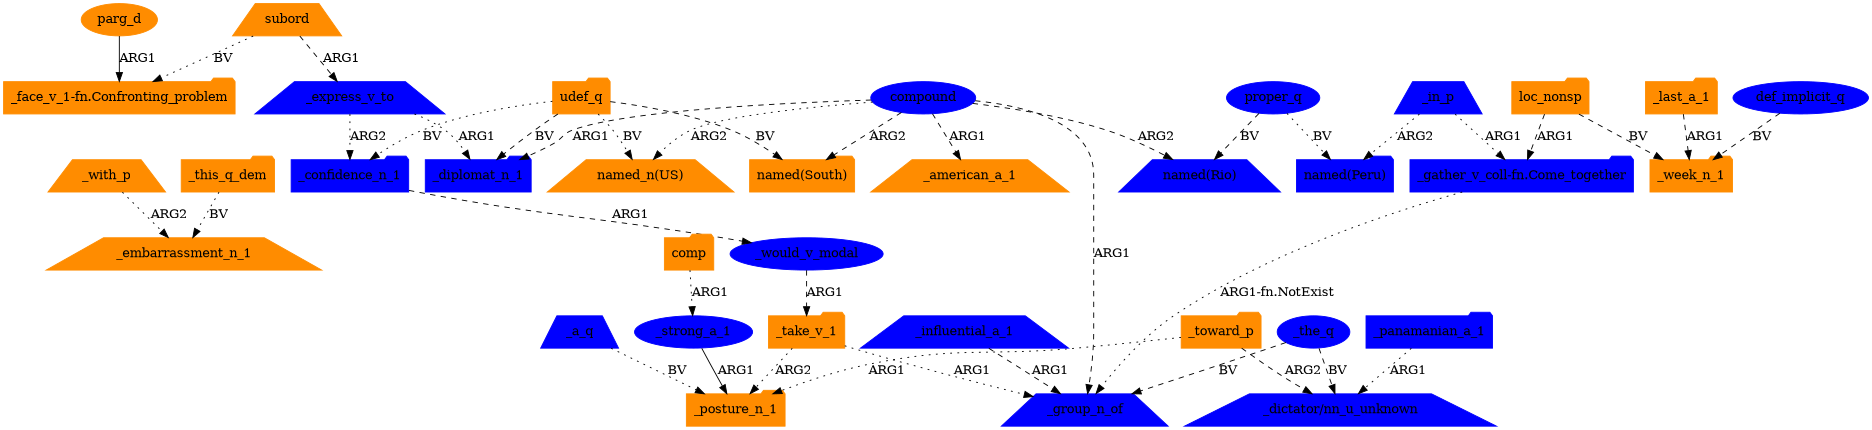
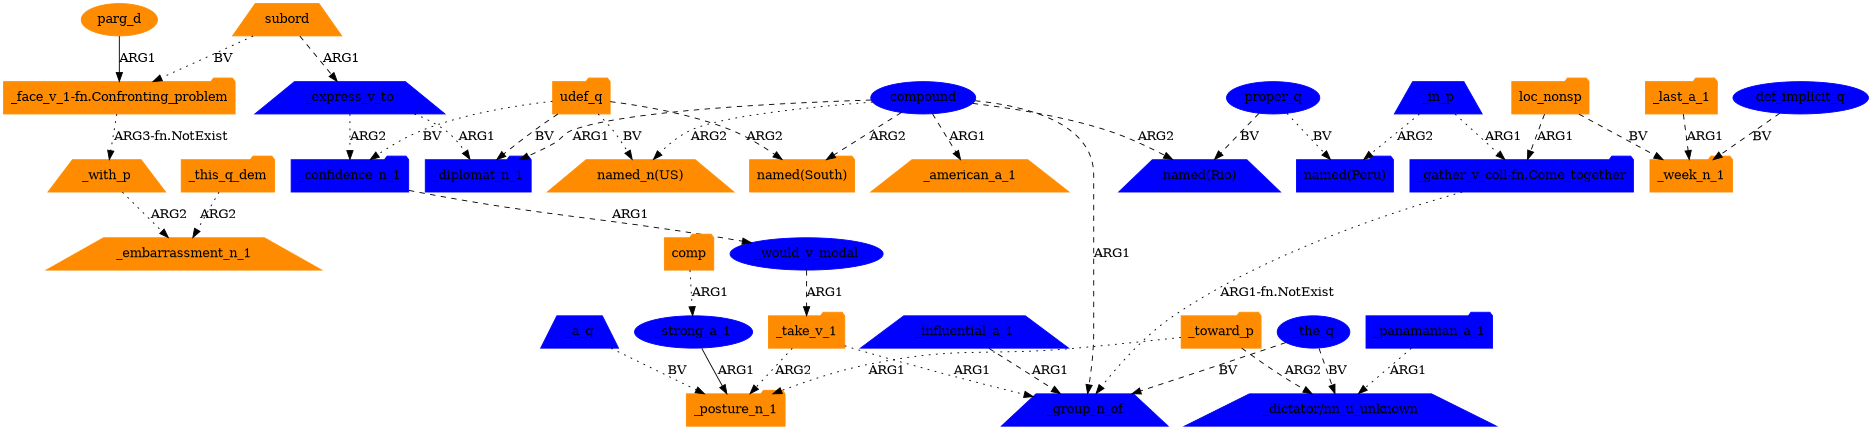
none -> (114, 132)
(765, 137) -> (765, 137)
(218, 215) -> (218, 215)
